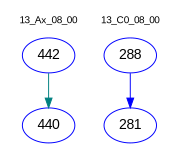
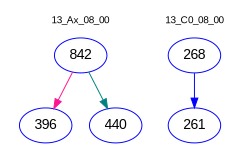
(49, 55) -> (81, 55)
(130, 55) -> (194, 55)
none -> (46, 125)
(130, 125) -> (194, 125)
